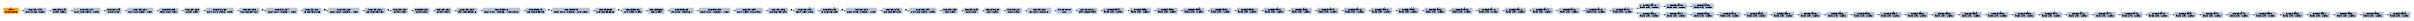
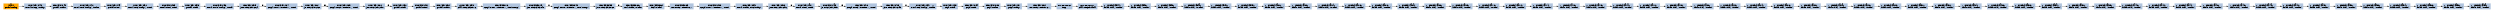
(1635, 13) -> (1716, 6)
